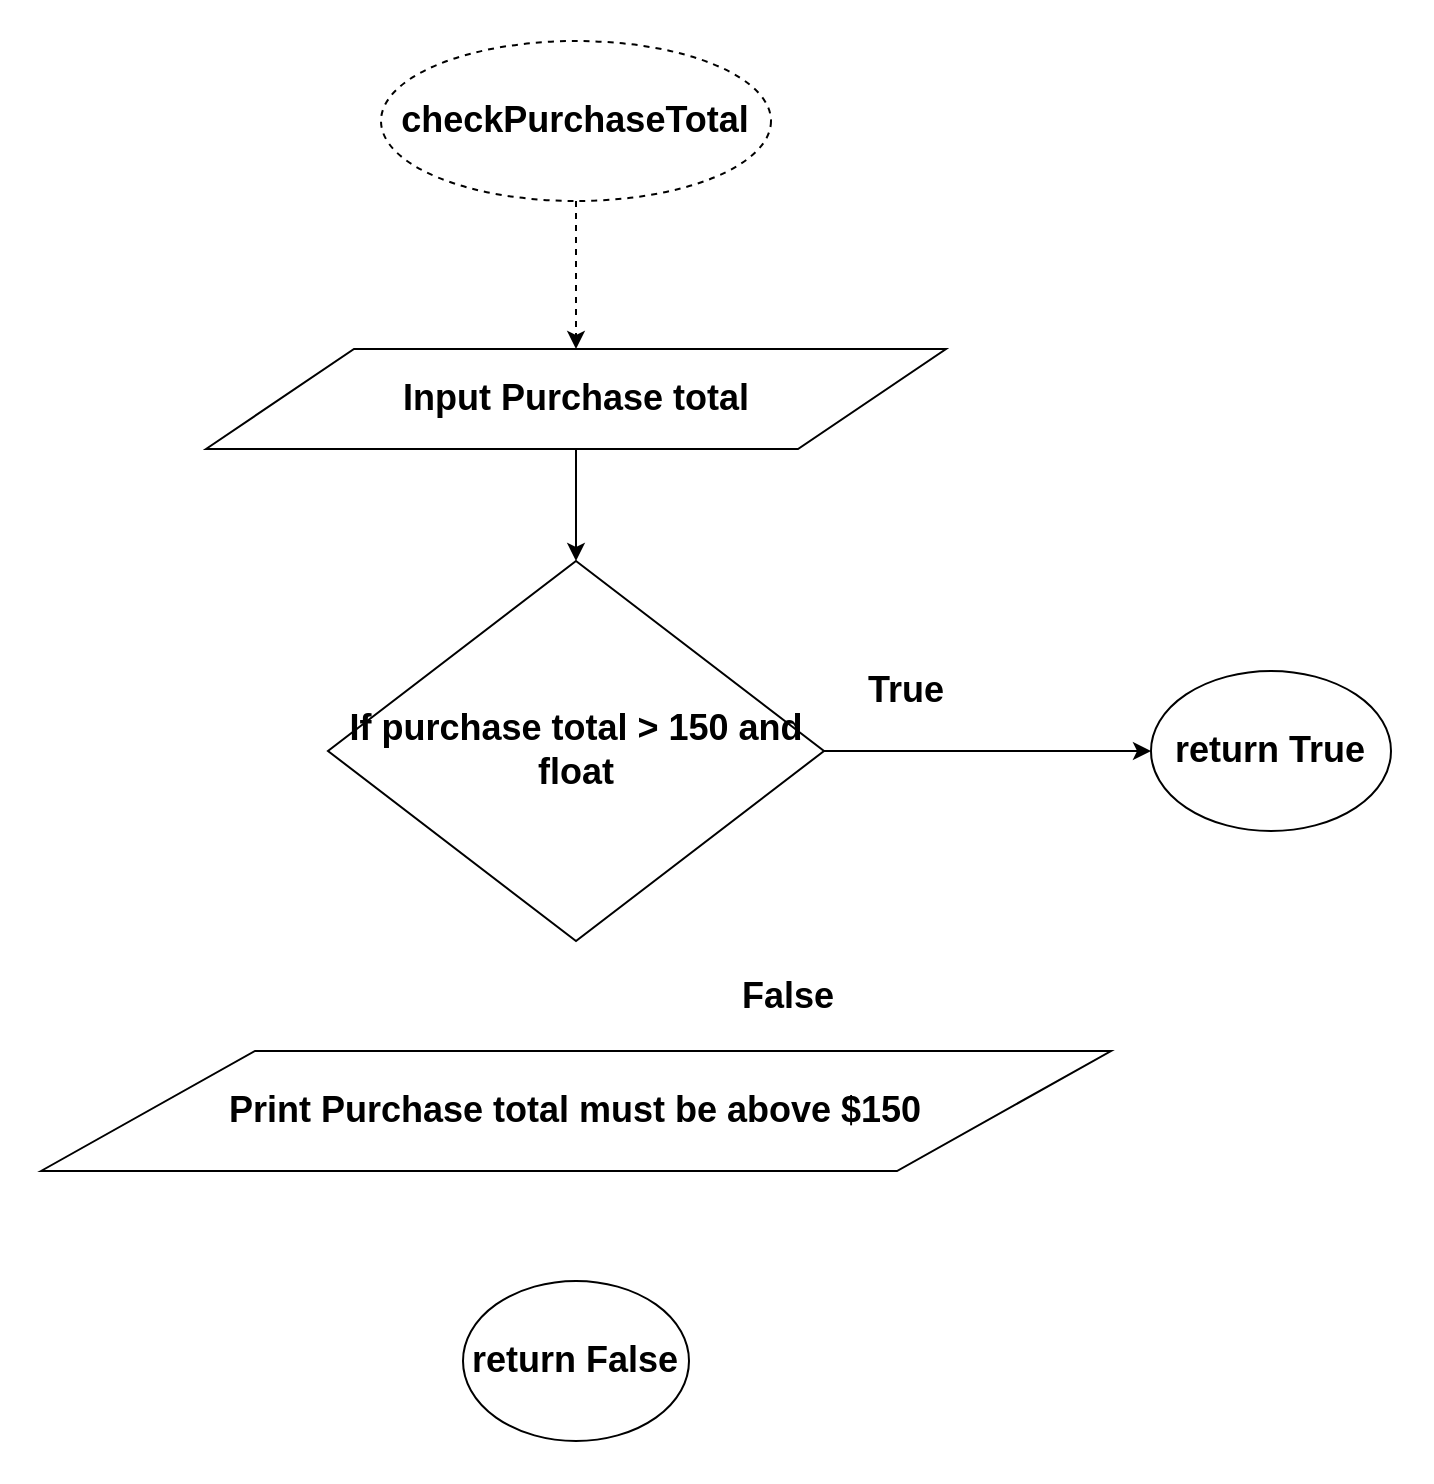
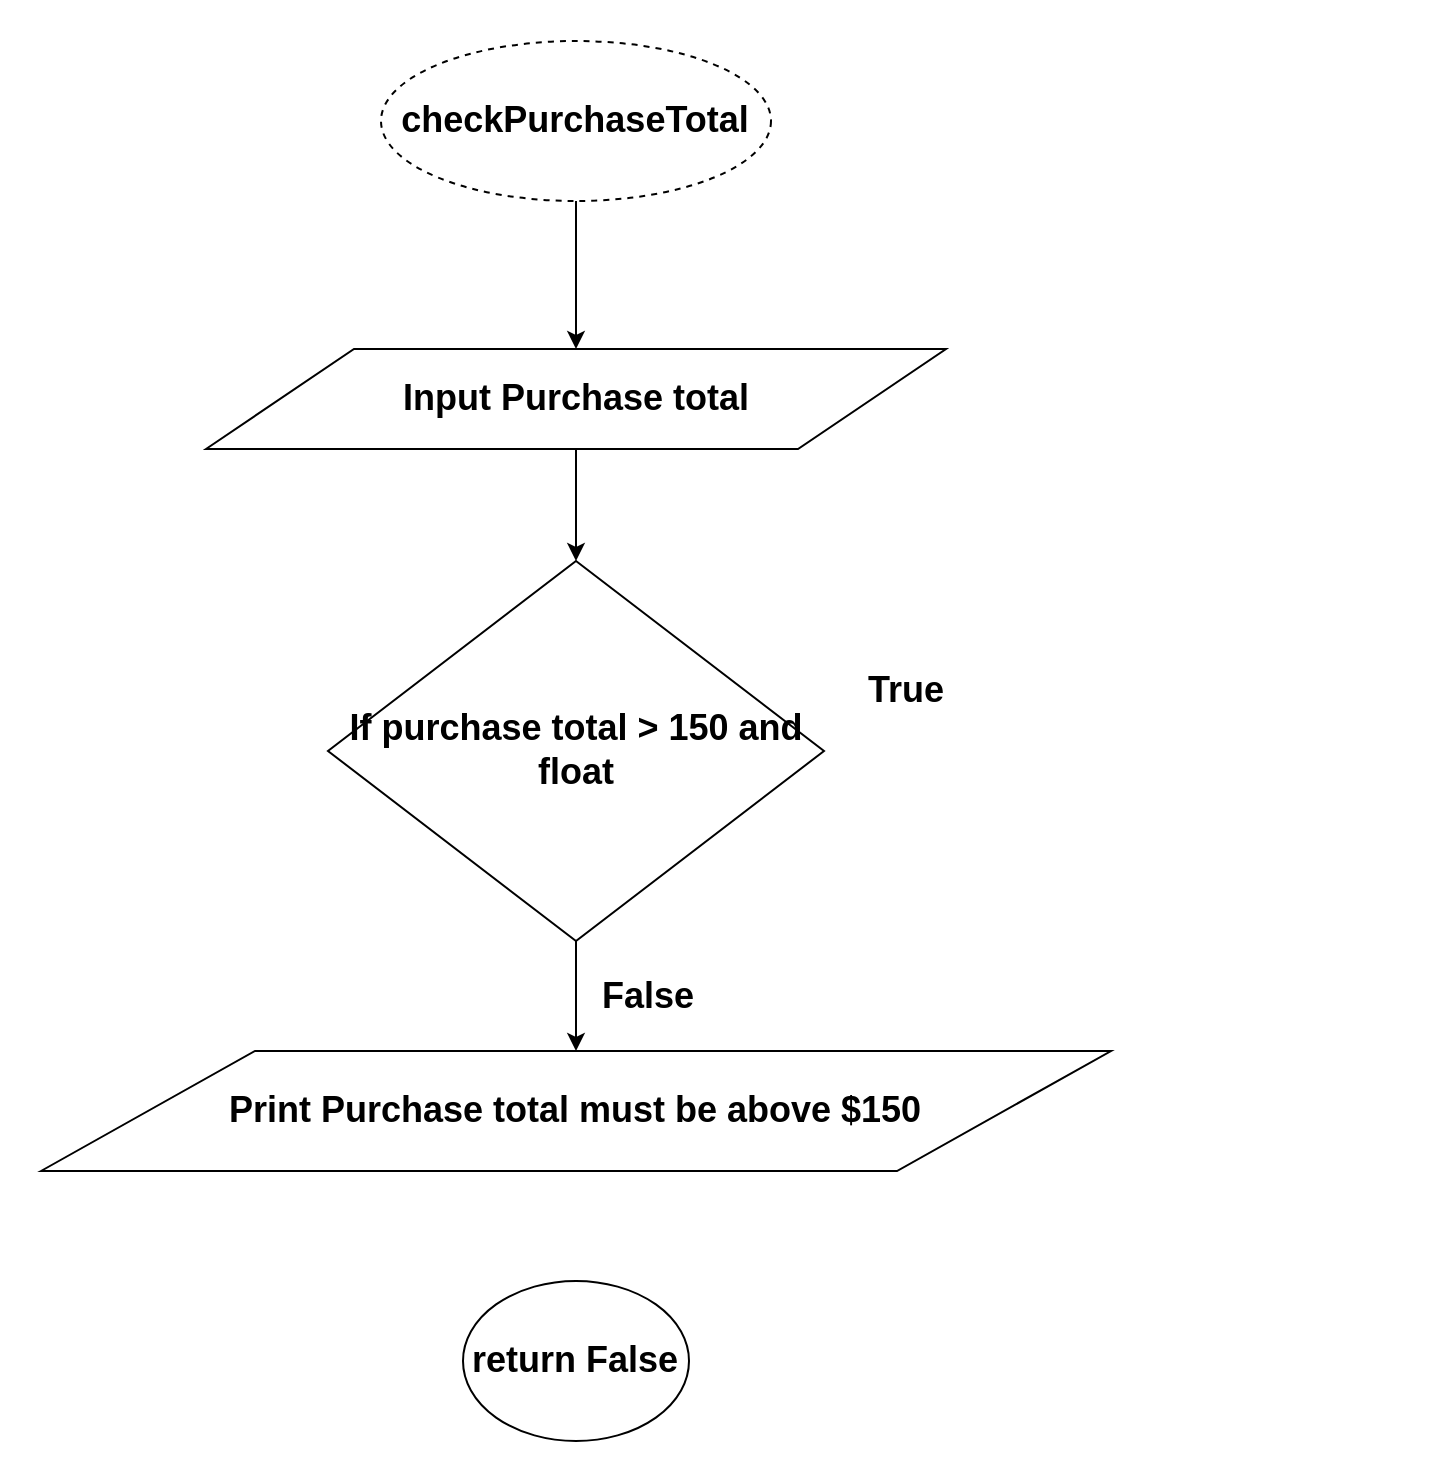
(576, 269) -> (576, 269)
(981, 751) -> none
(1271, 751) -> none
none -> (576, 989)
(789, 996) -> (649, 996)
